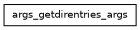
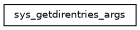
(70, 15) -> (70, 15)
